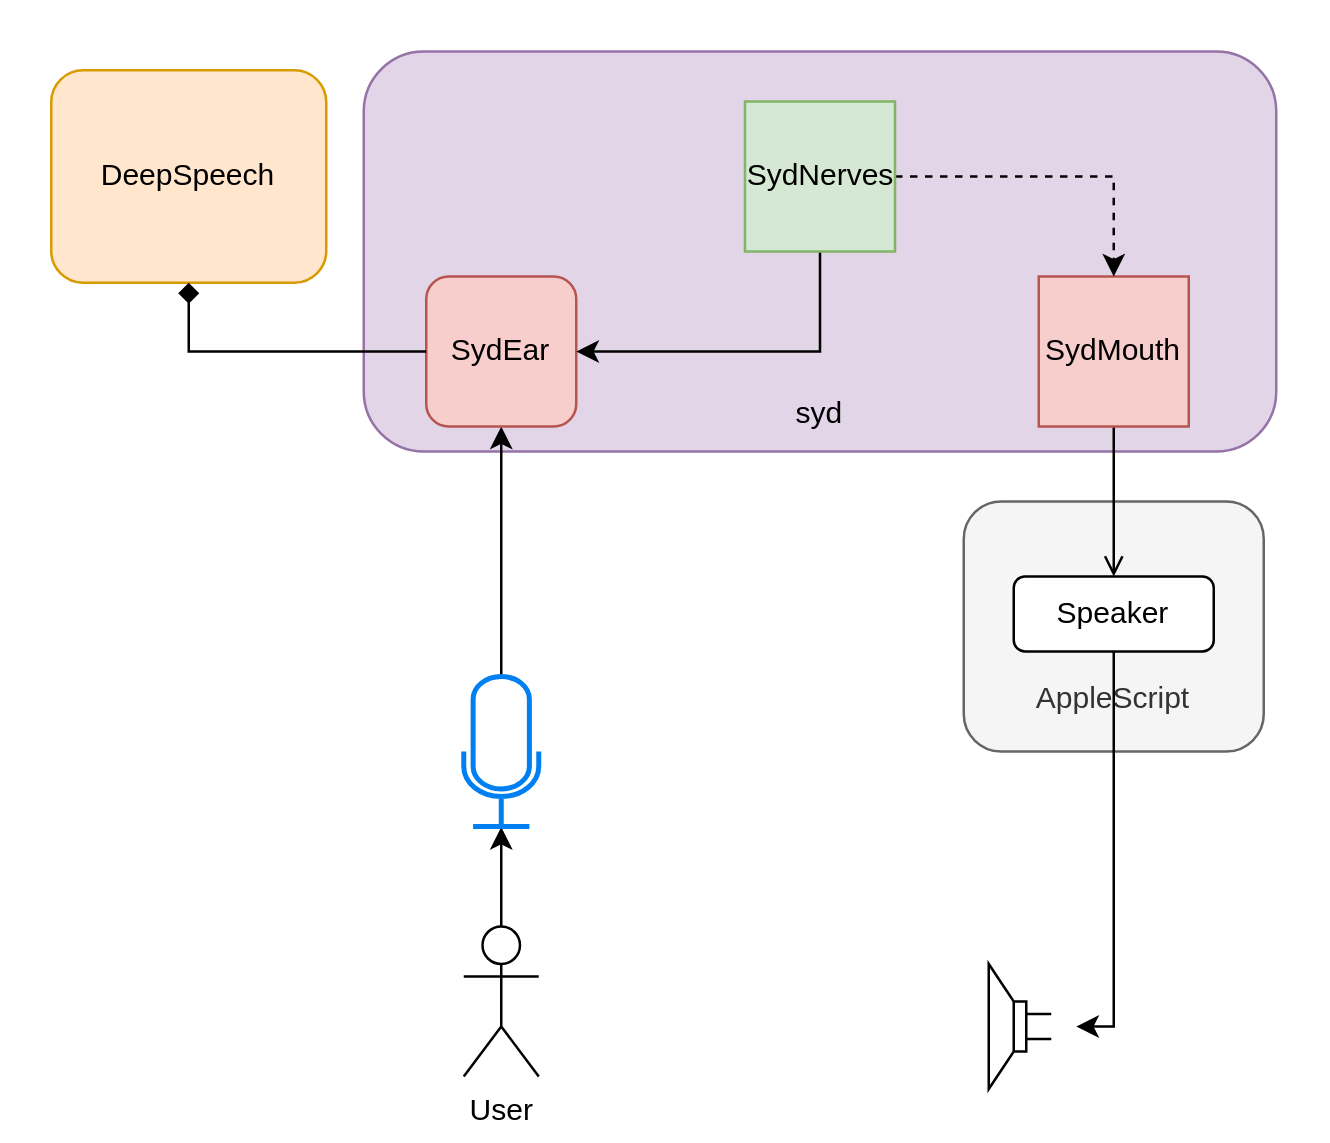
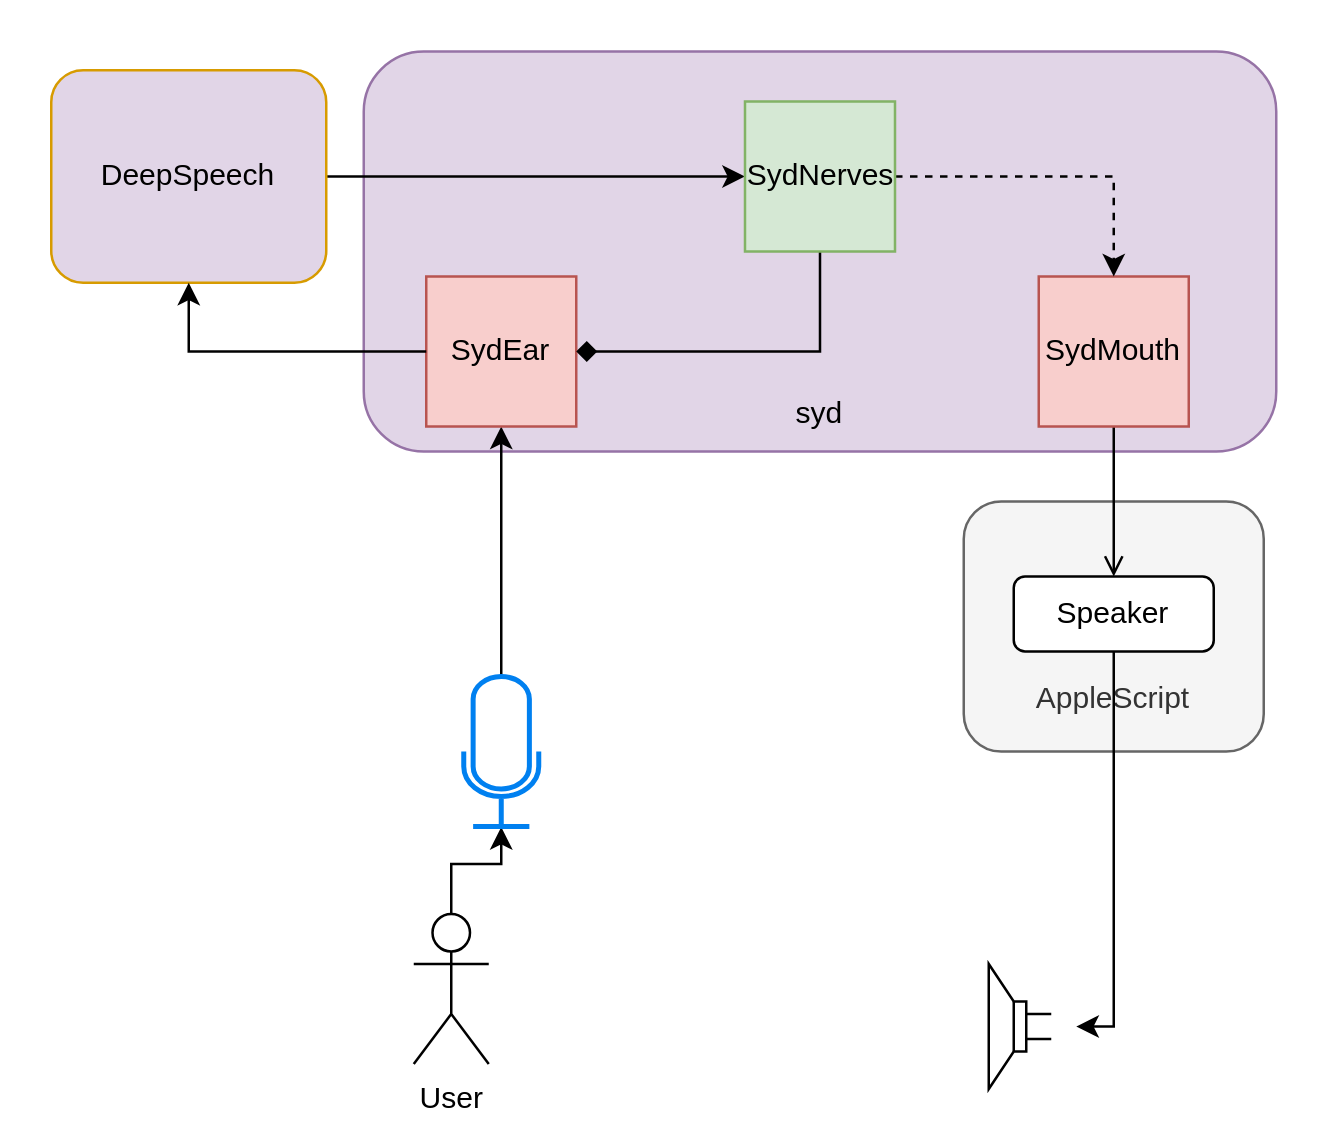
(189, 176) -> (189, 176)
none -> (528, 176)
(189, 303) -> (189, 301)
(501, 351) -> (501, 351)
(595, 351) -> (597, 351)
(501, 1001) -> (451, 989)
